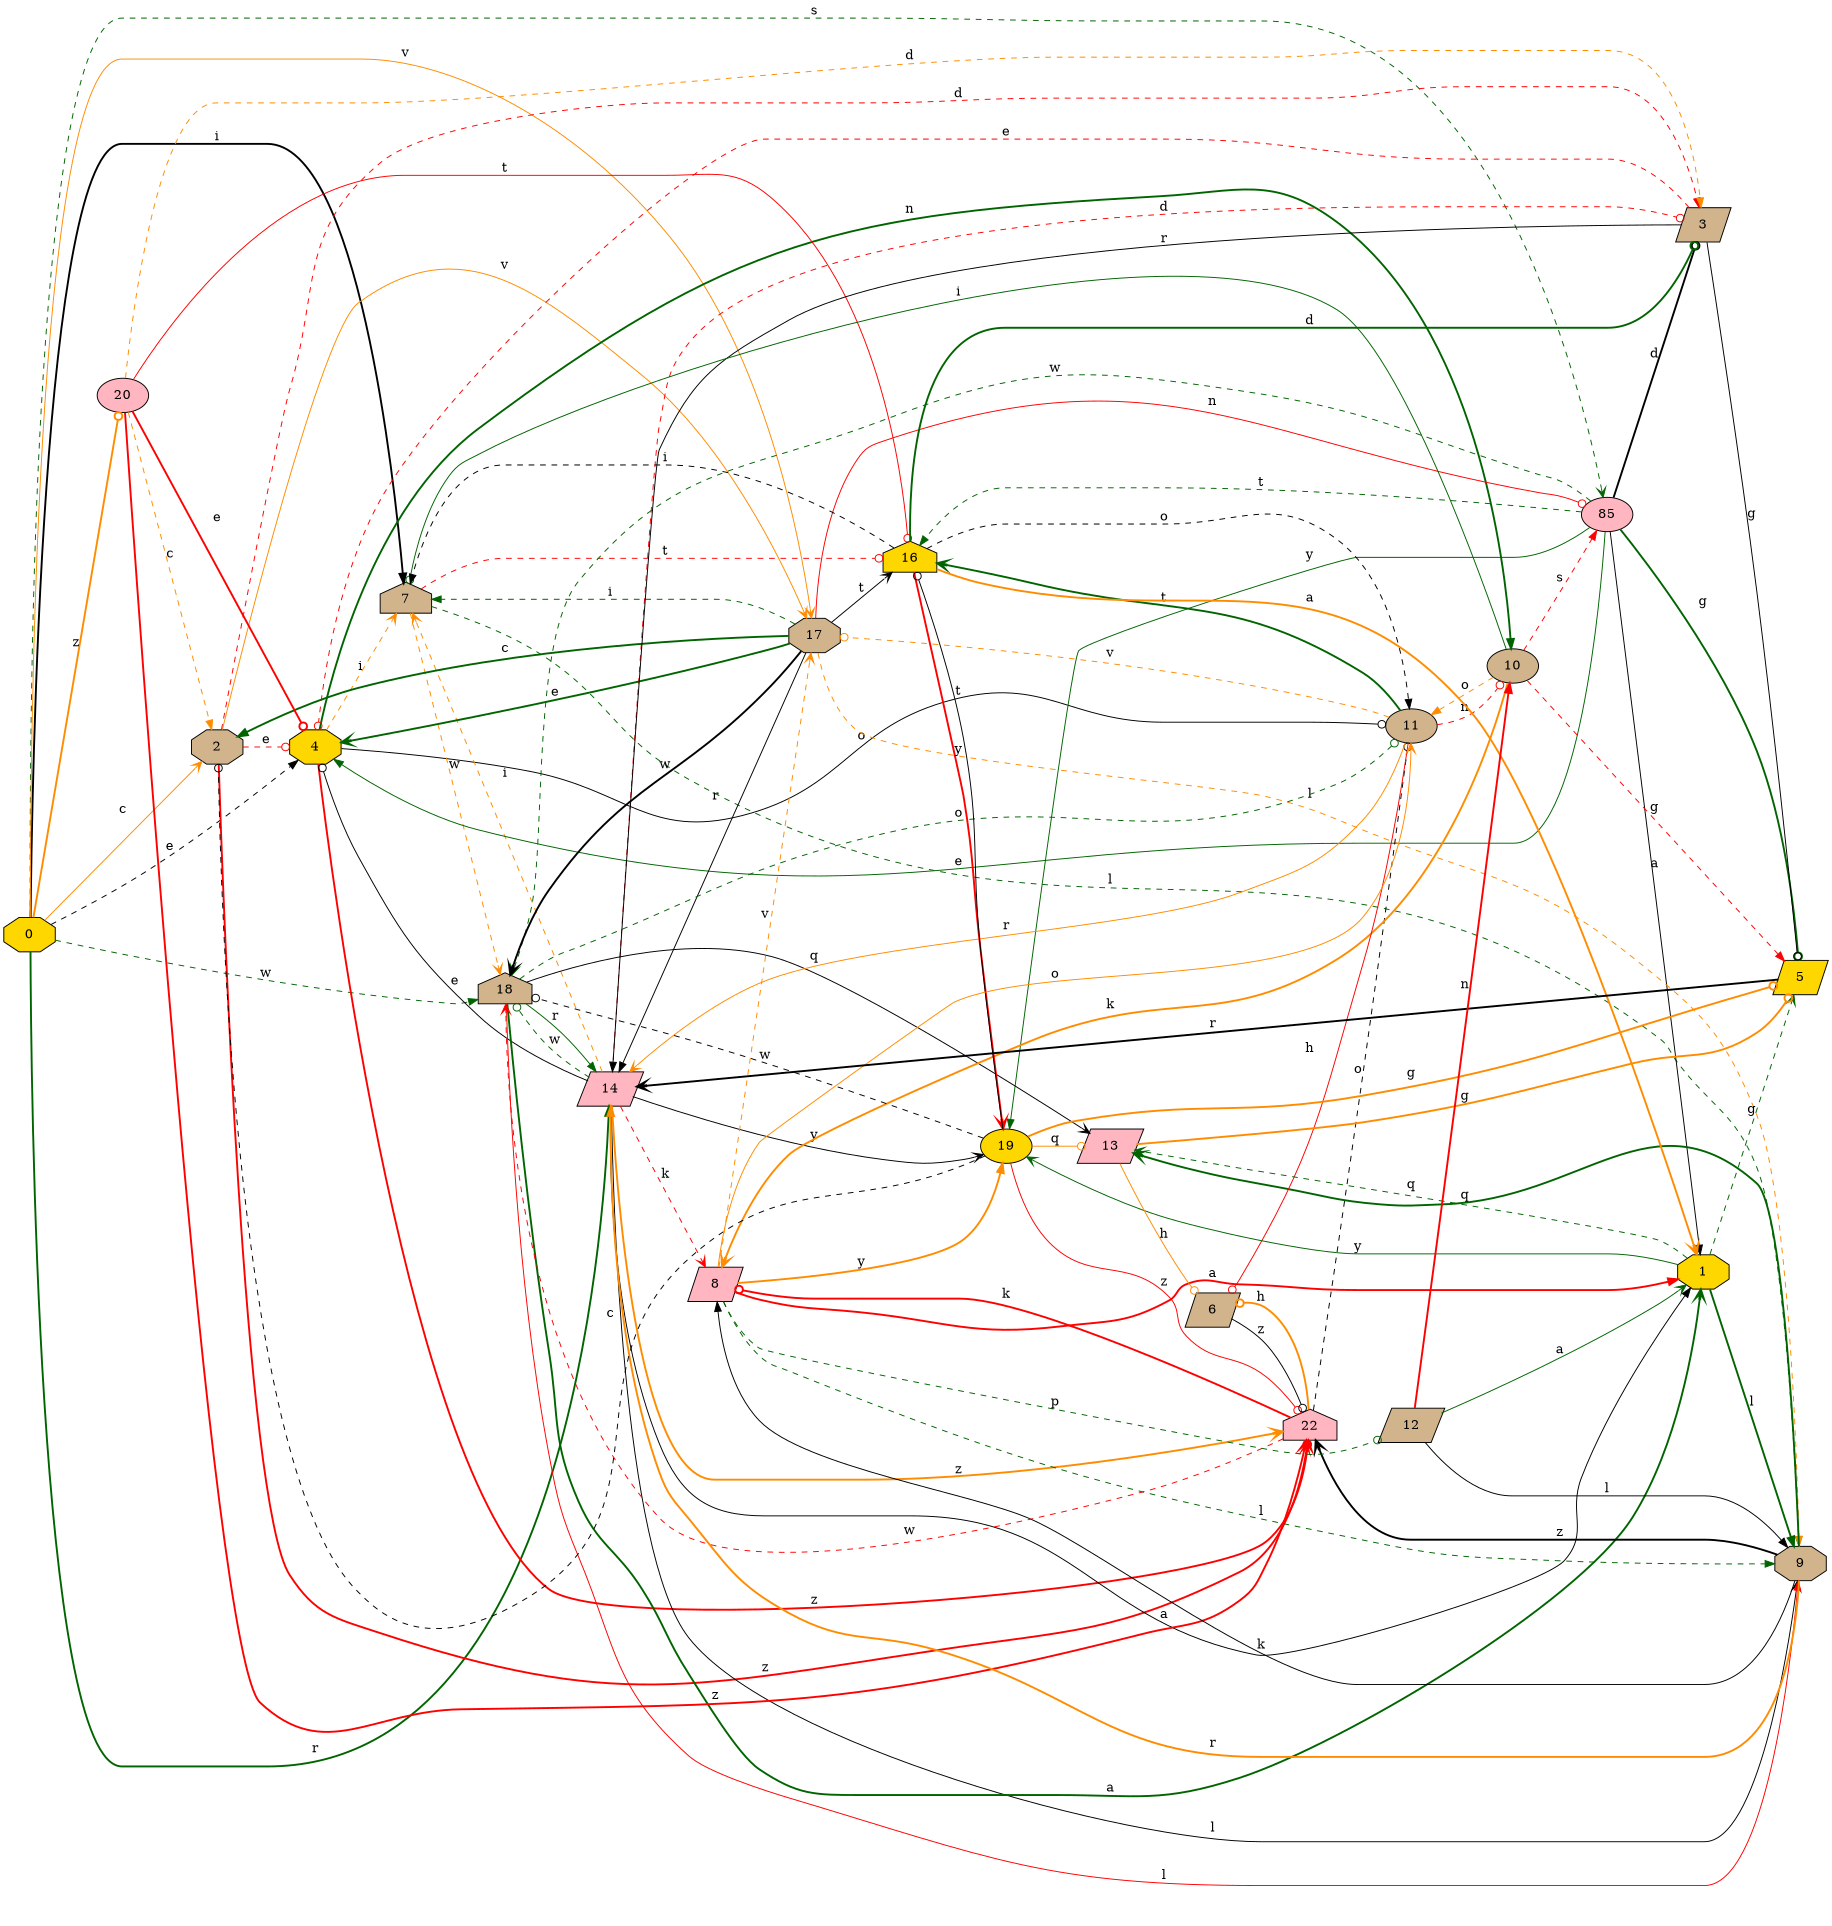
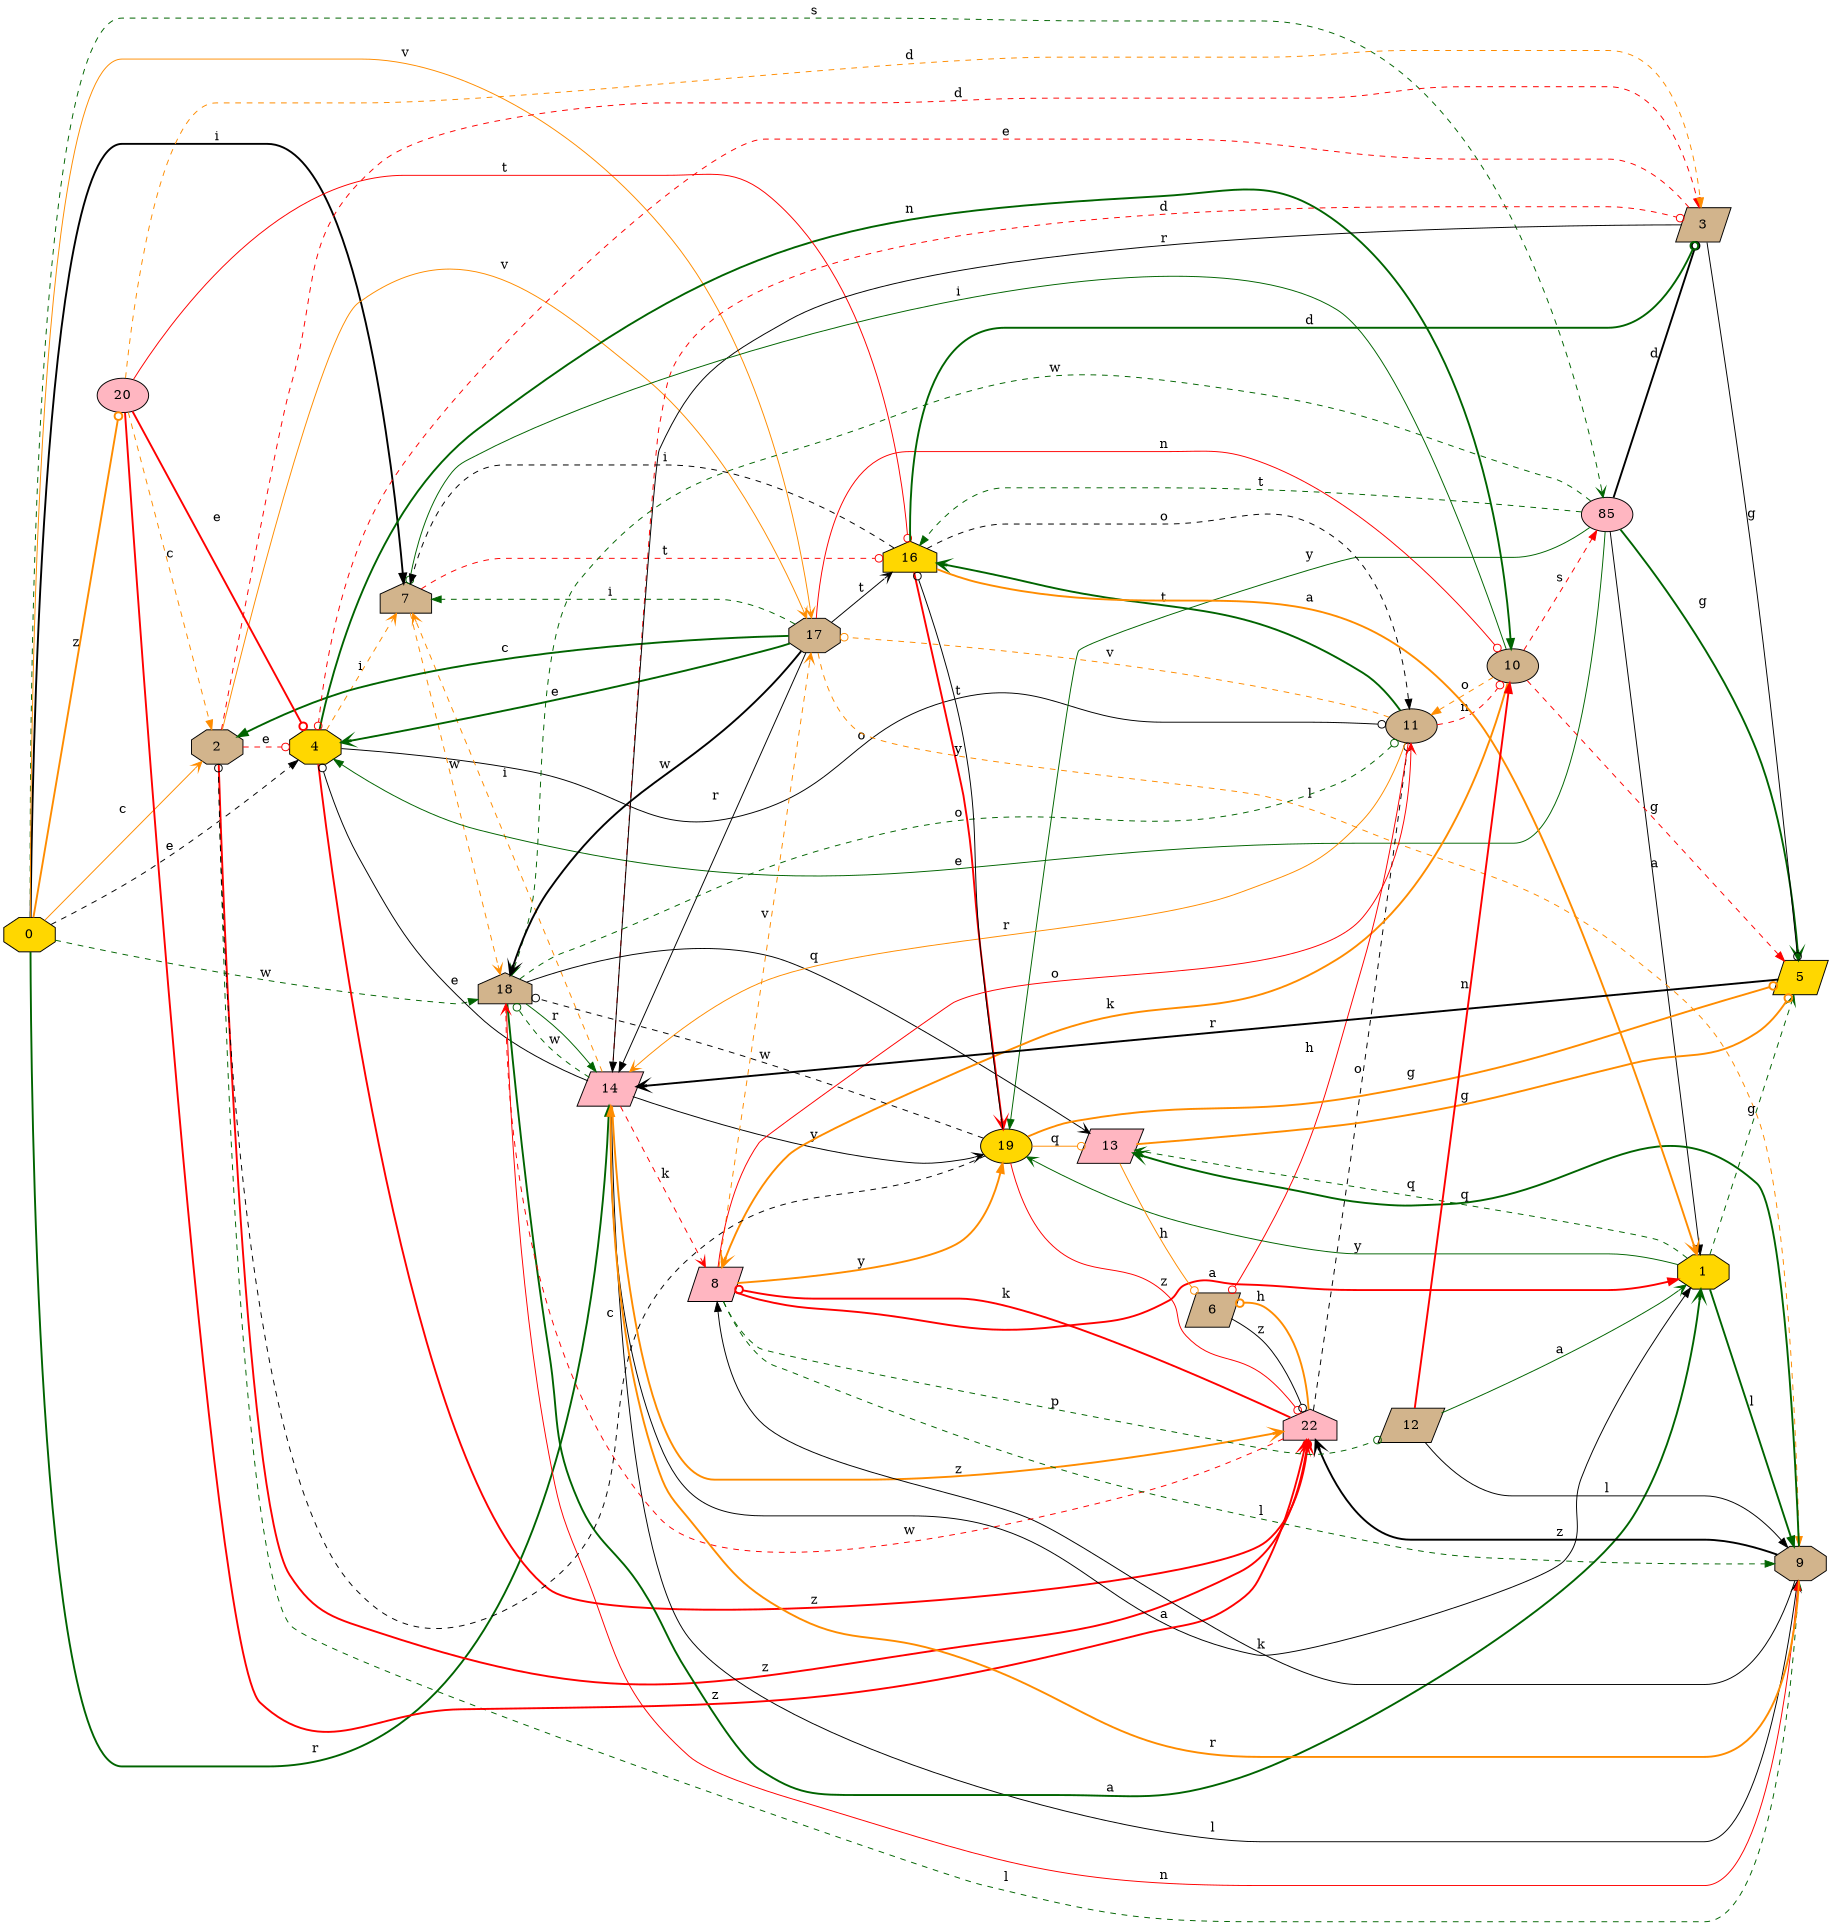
(1135, 403) -> (1132, 452)
(1746, 726) -> (1746, 726)
(1291, 895) -> (735, 1801)
(1064, 981) -> (1064, 981)
(1164, 1876) -> (1164, 1876)
